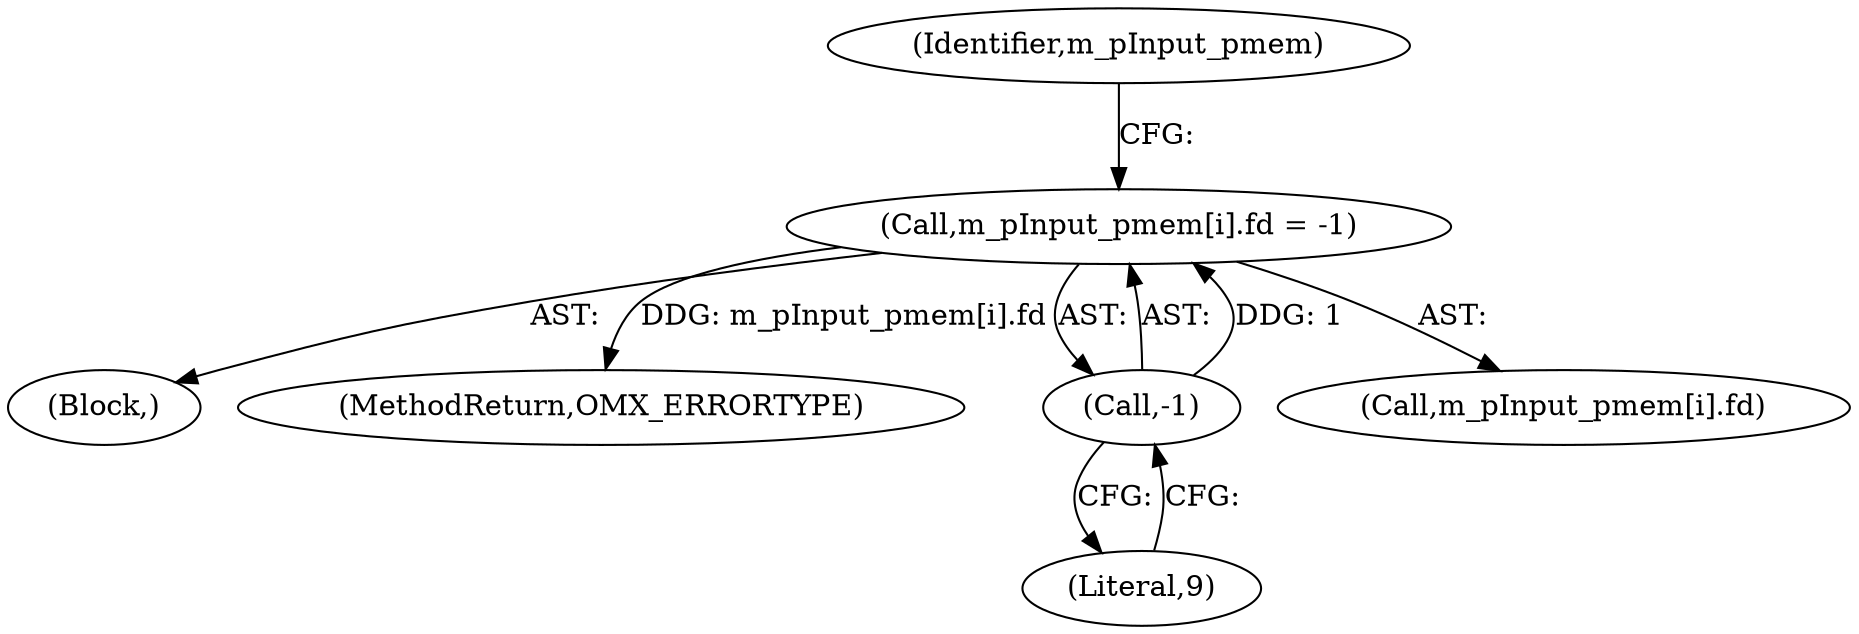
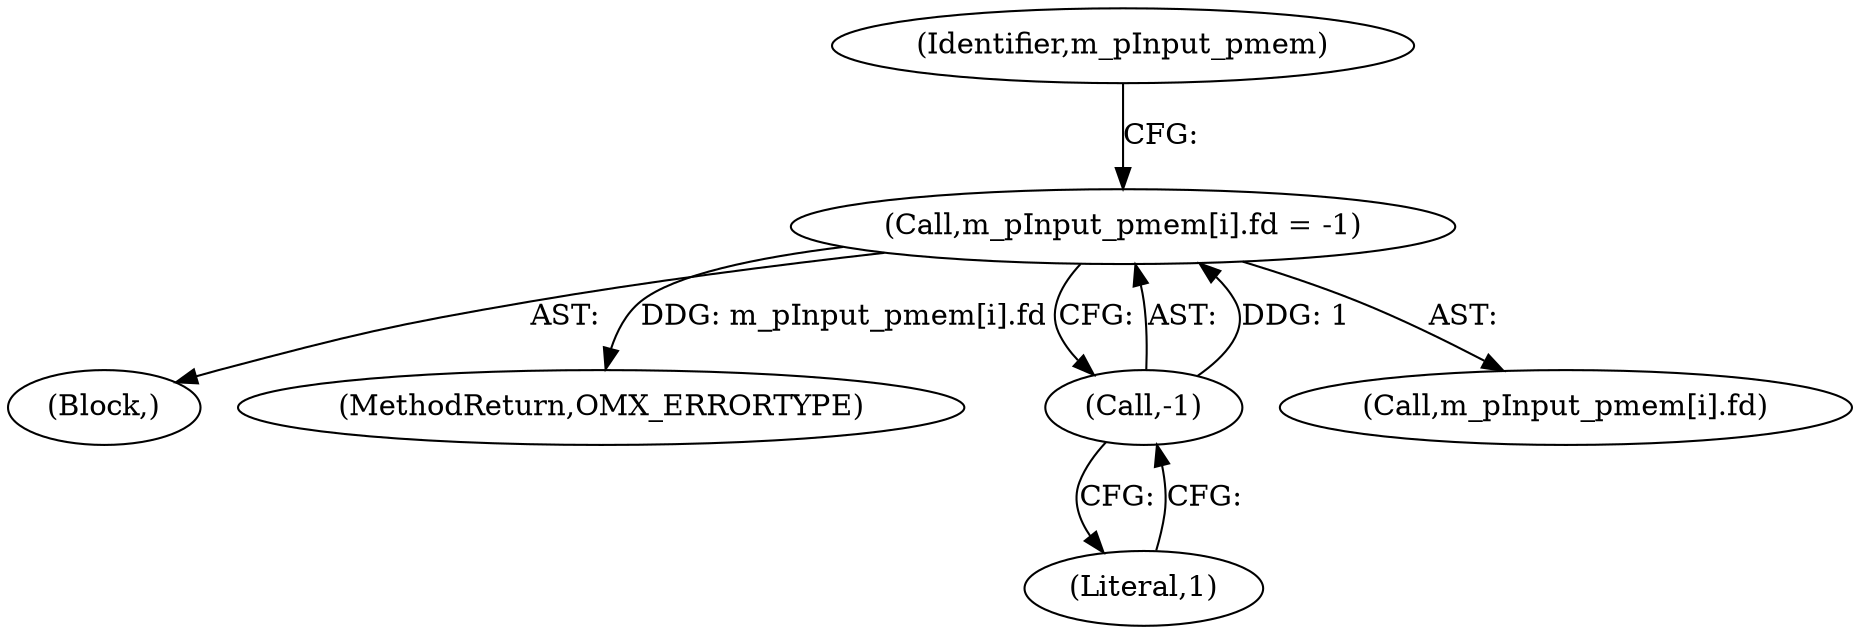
(1098, 317) -> (1101, 317)
(1142, 588) -> (1144, 588)
